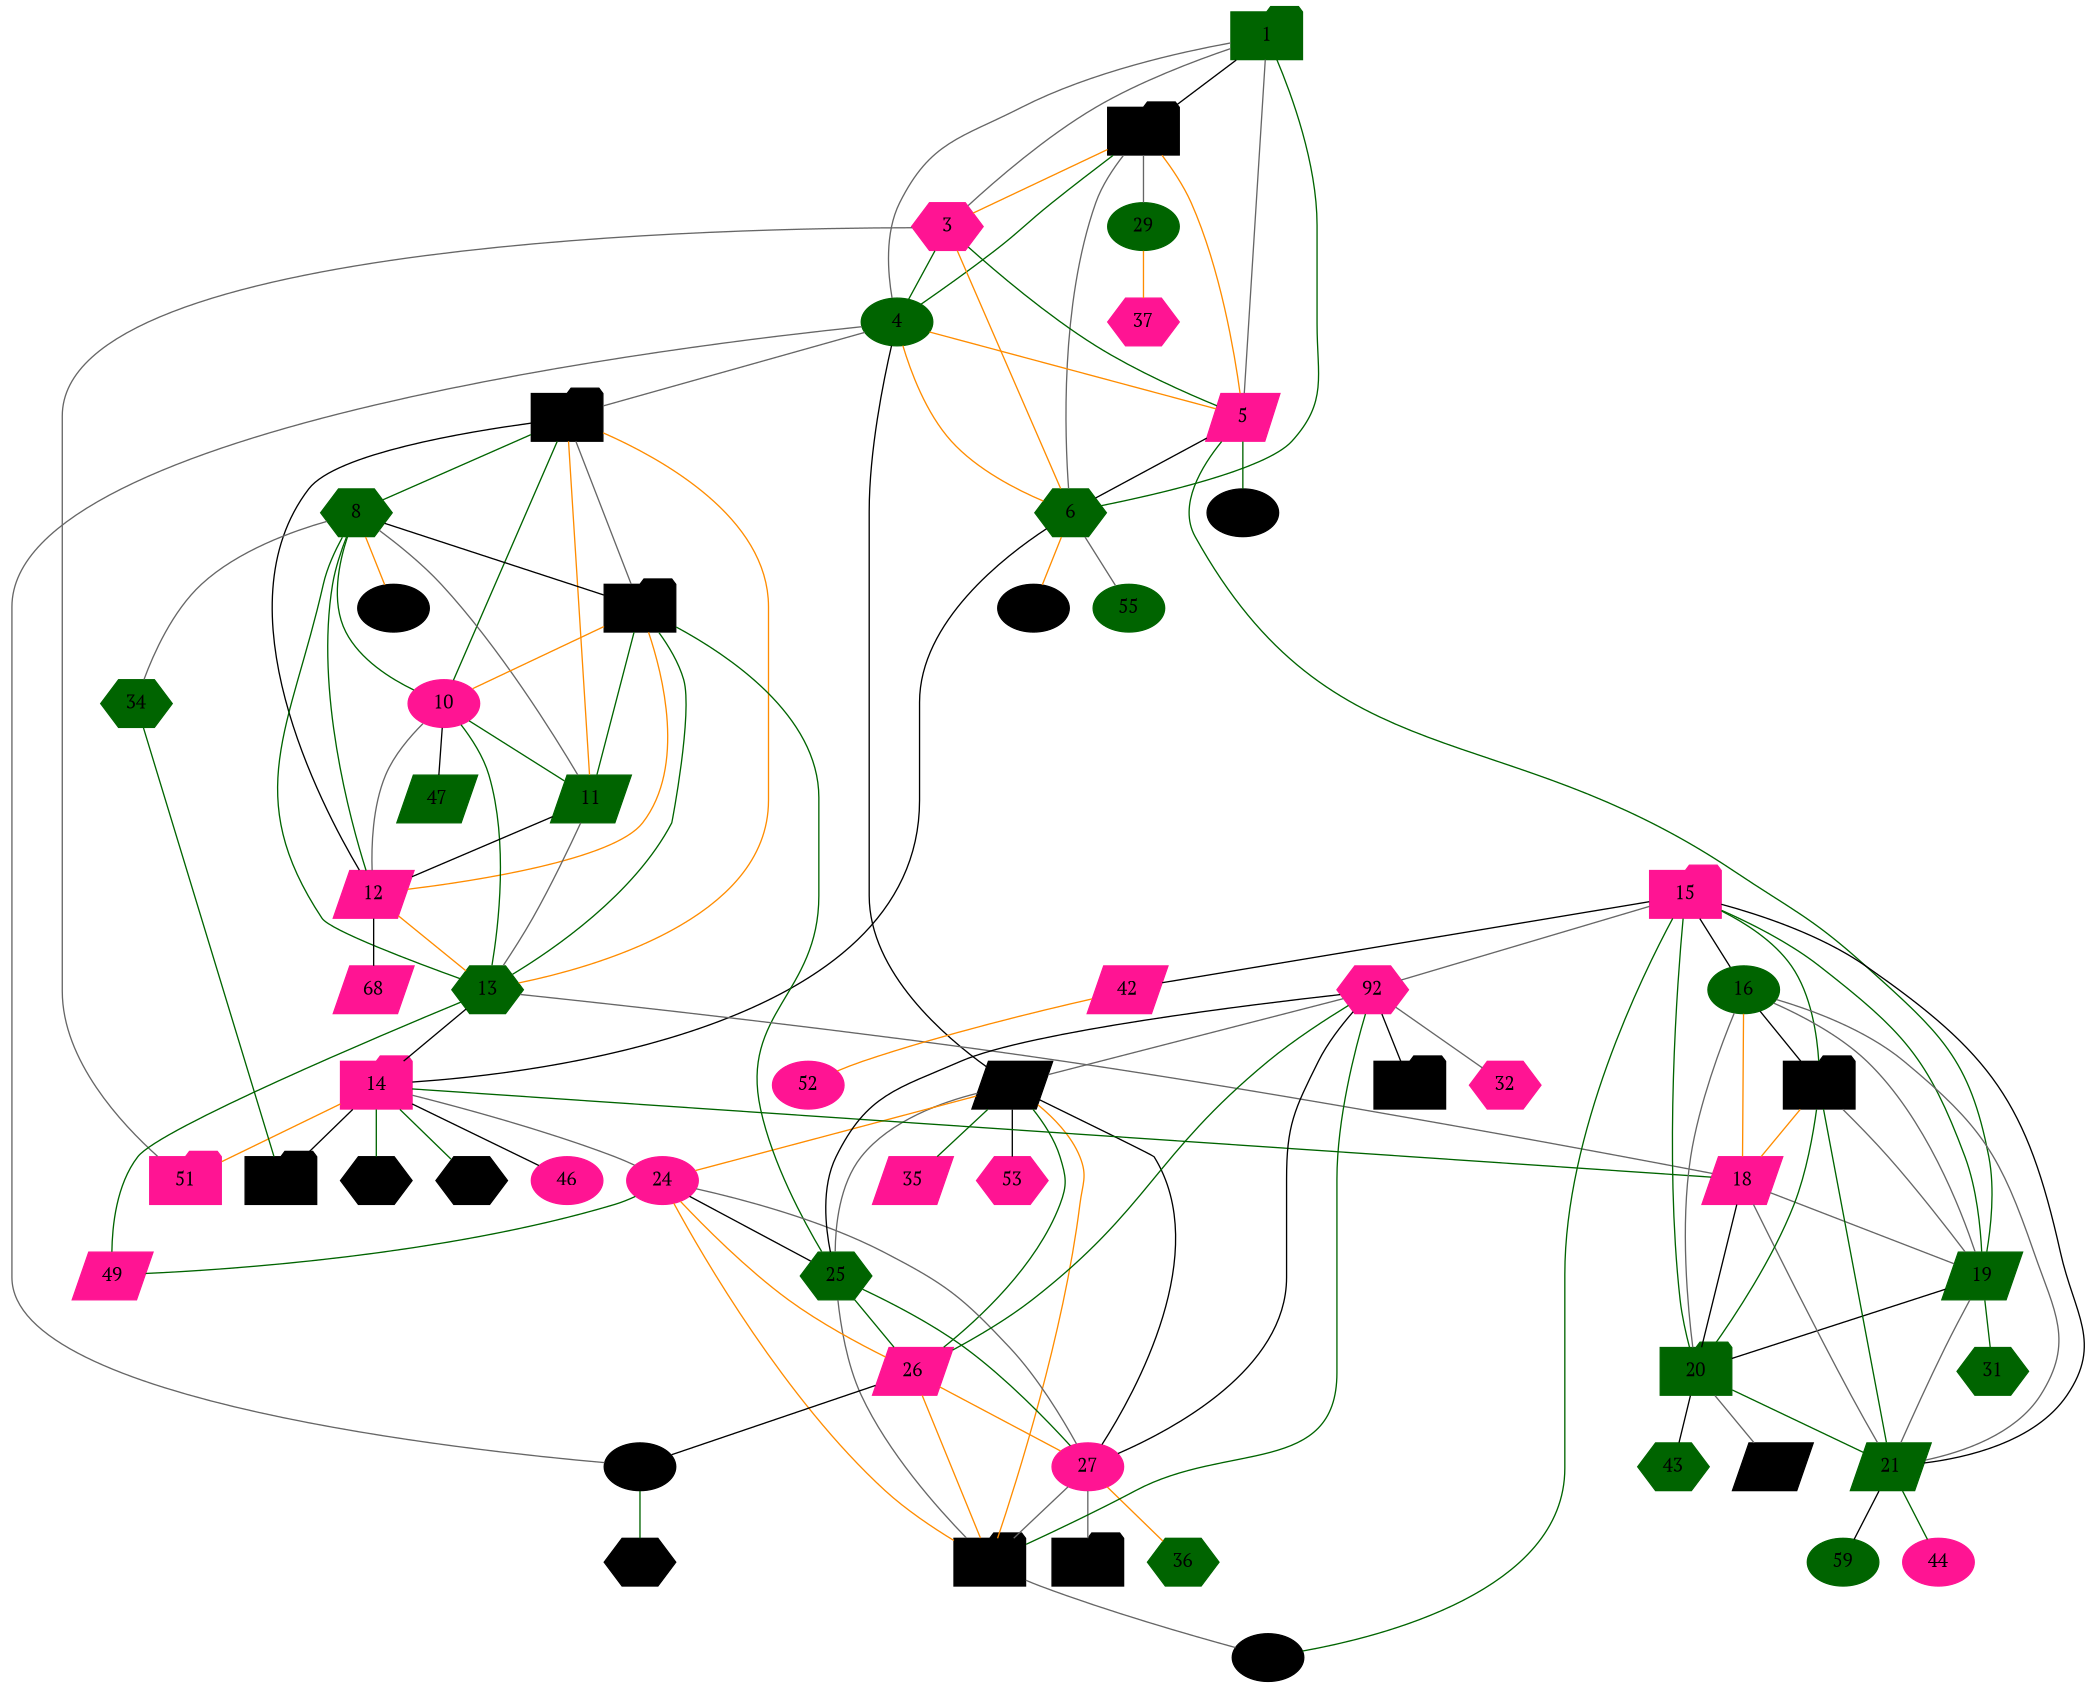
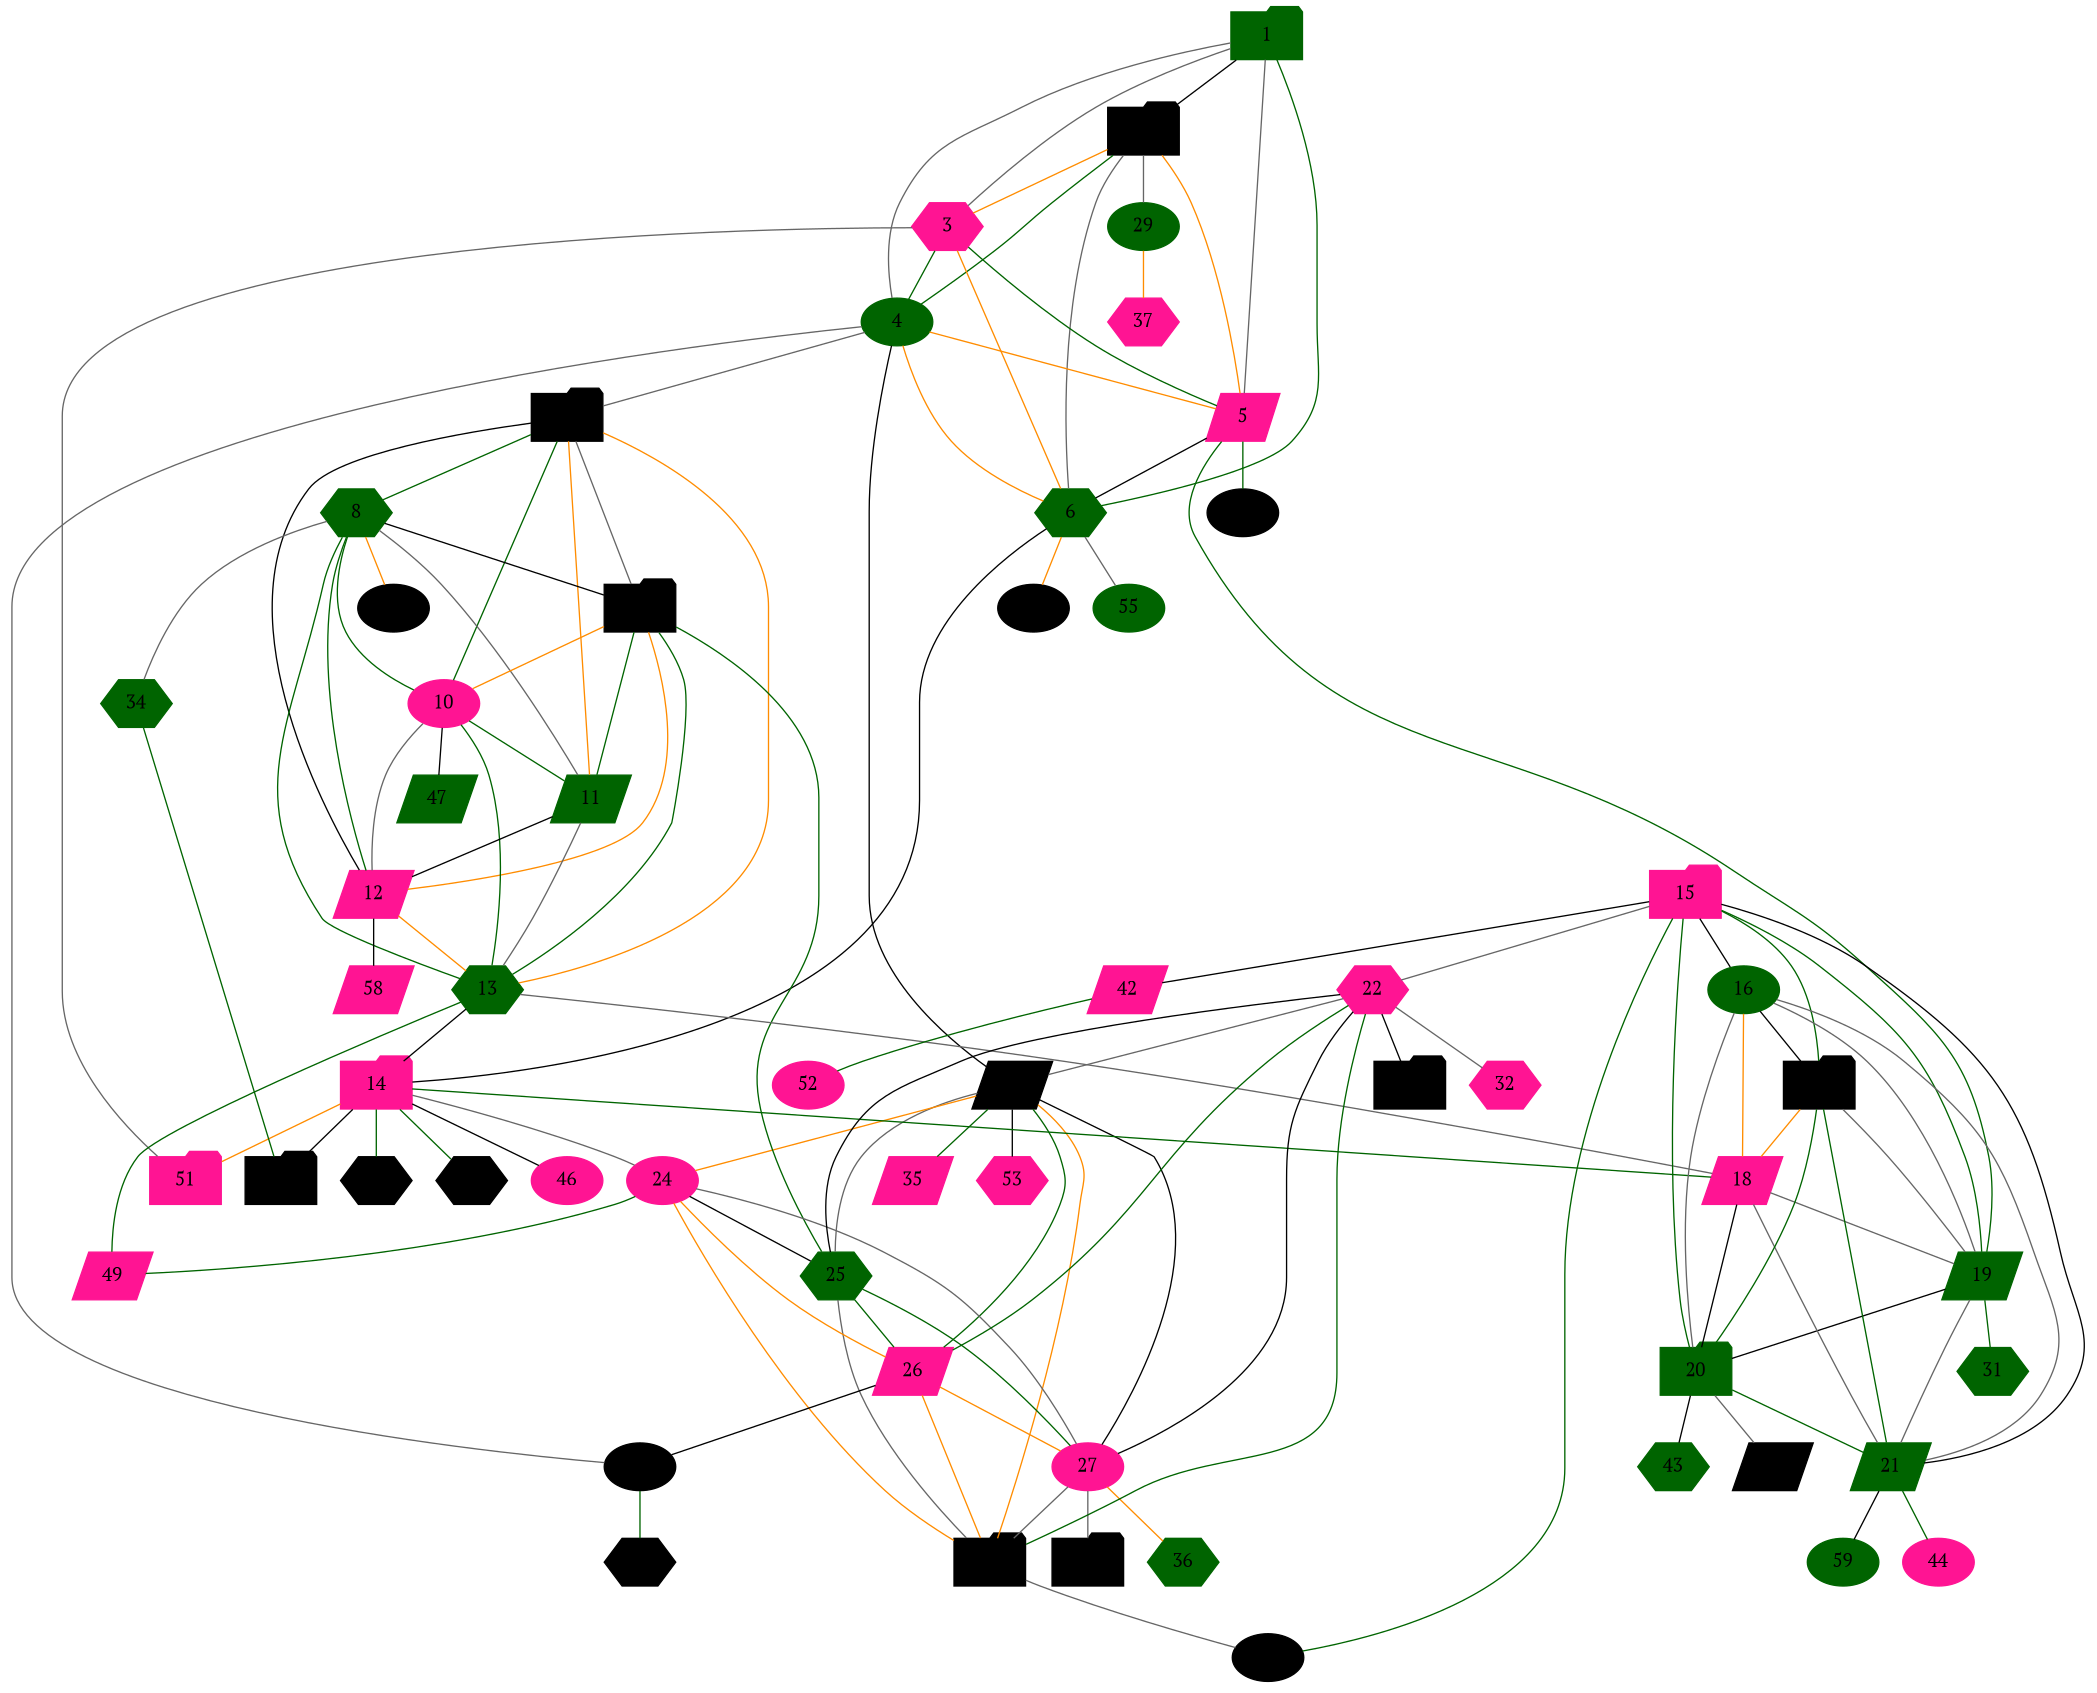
(374, 990) -> (374, 990)
(1373, 990) -> (1373, 990)
(963, 1031) -> (963, 1031)
